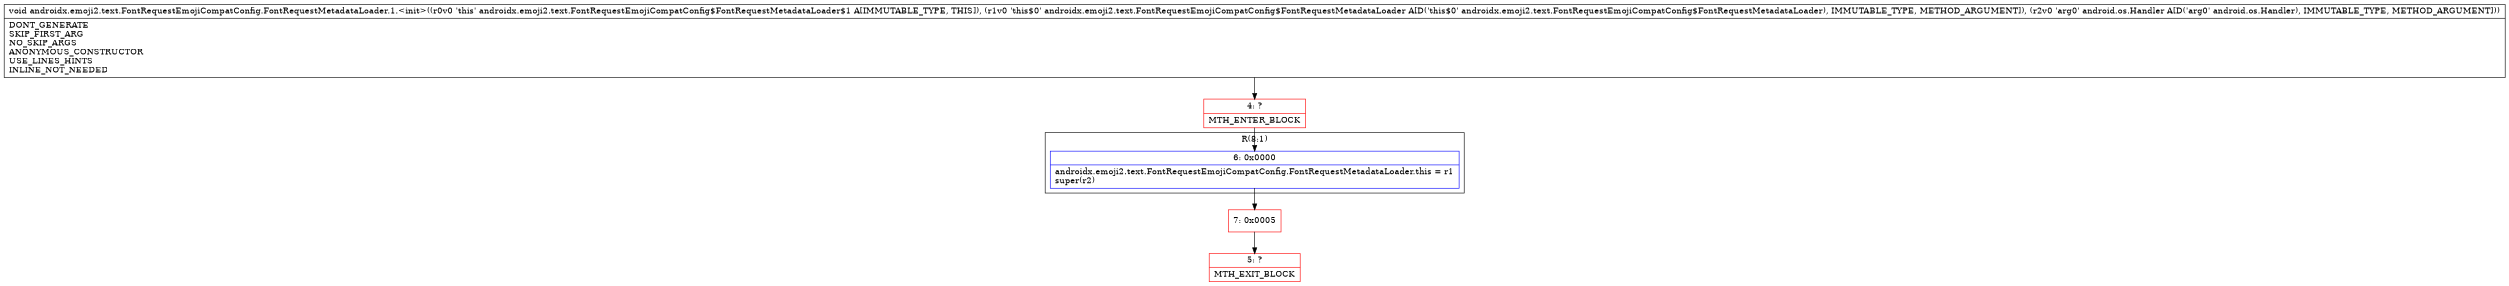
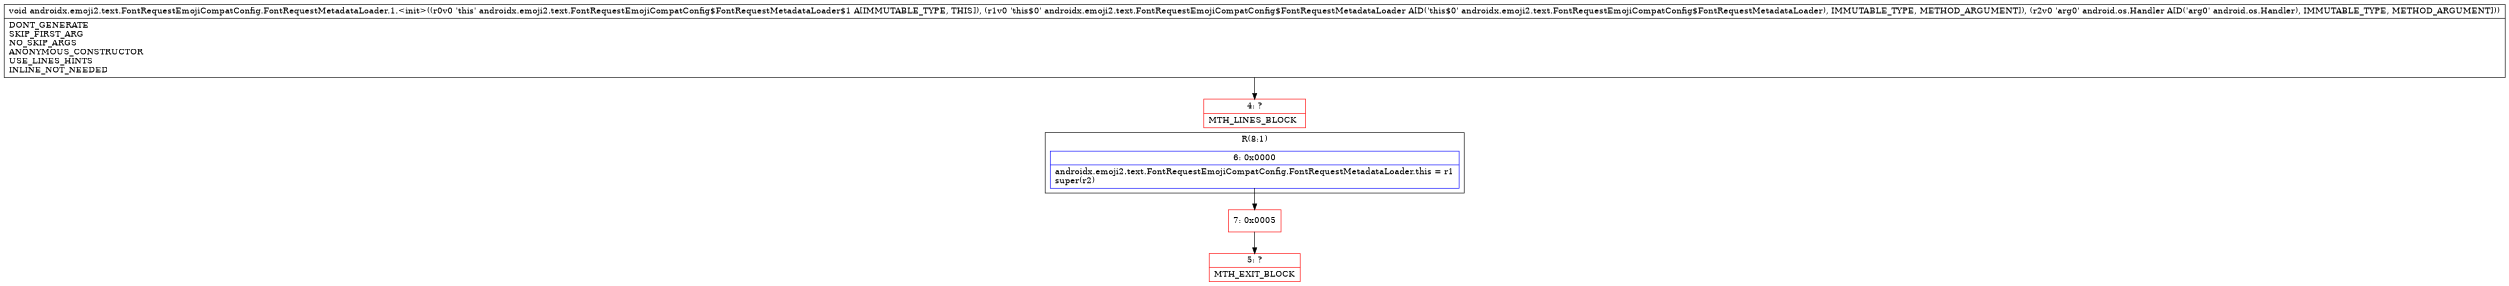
(1255, 120) -> (1253, 120)
(1255, 136) -> none
